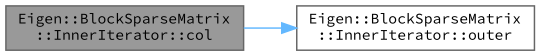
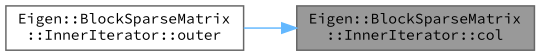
(263, 28) -> (263, 28)
